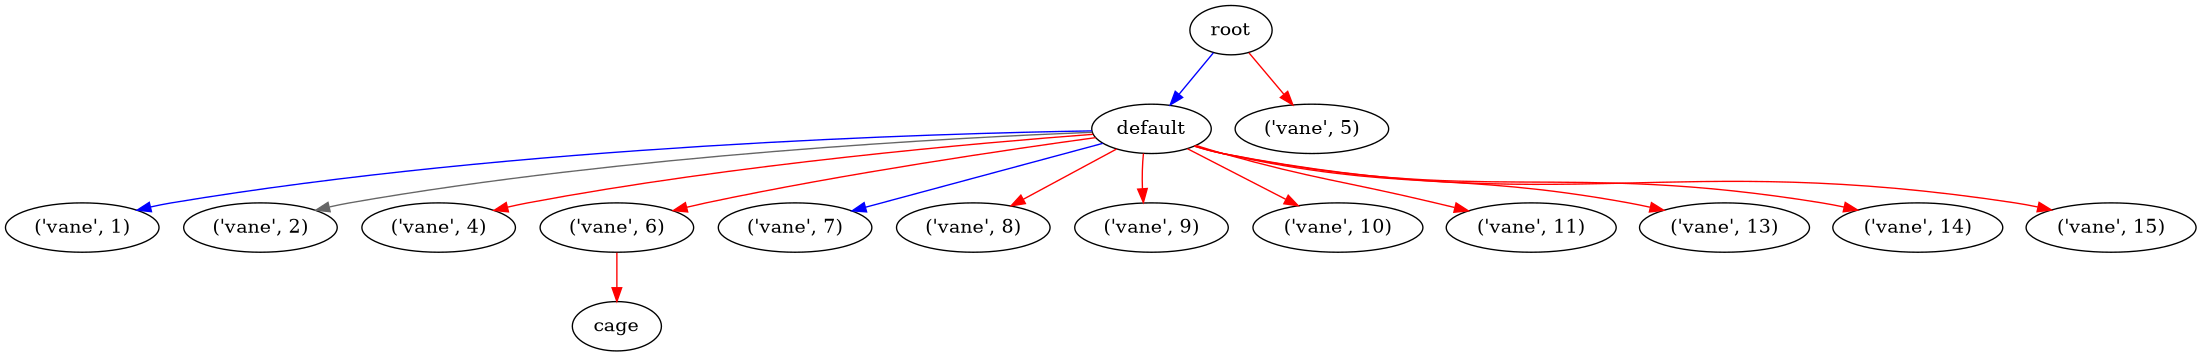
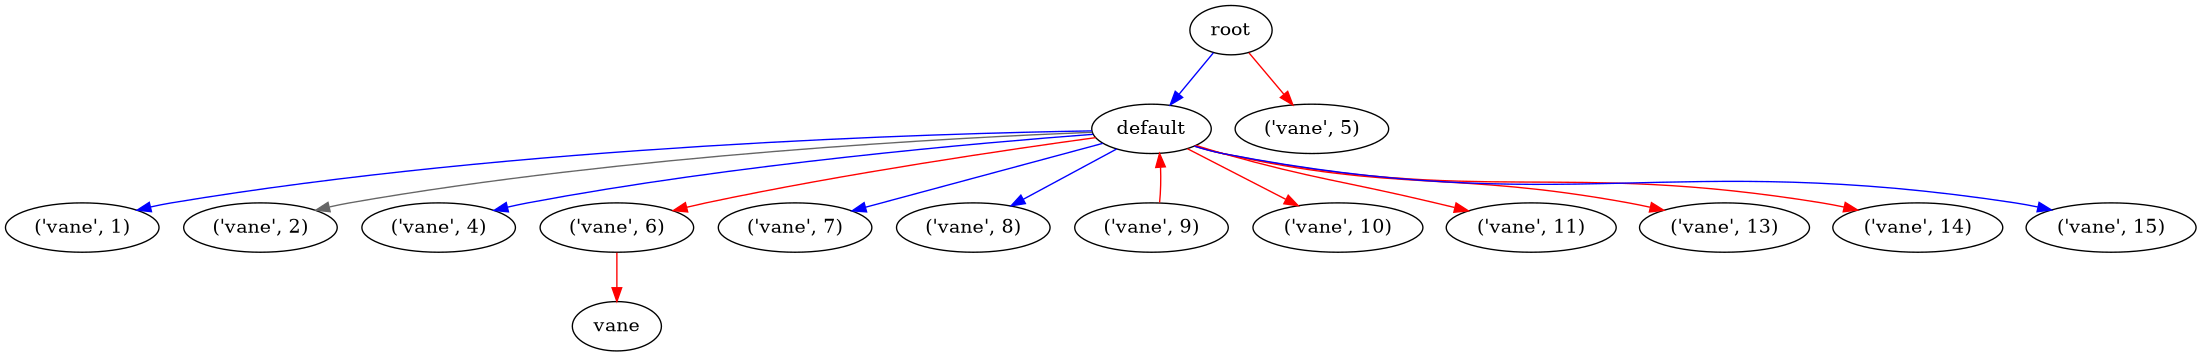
(799, 163) -> (799, 163)
(1142, 171) -> (1161, 185)
(1070, 174) -> (1070, 174)
(1743, 182) -> (1743, 182)
(617, 326) -> (617, 326)
